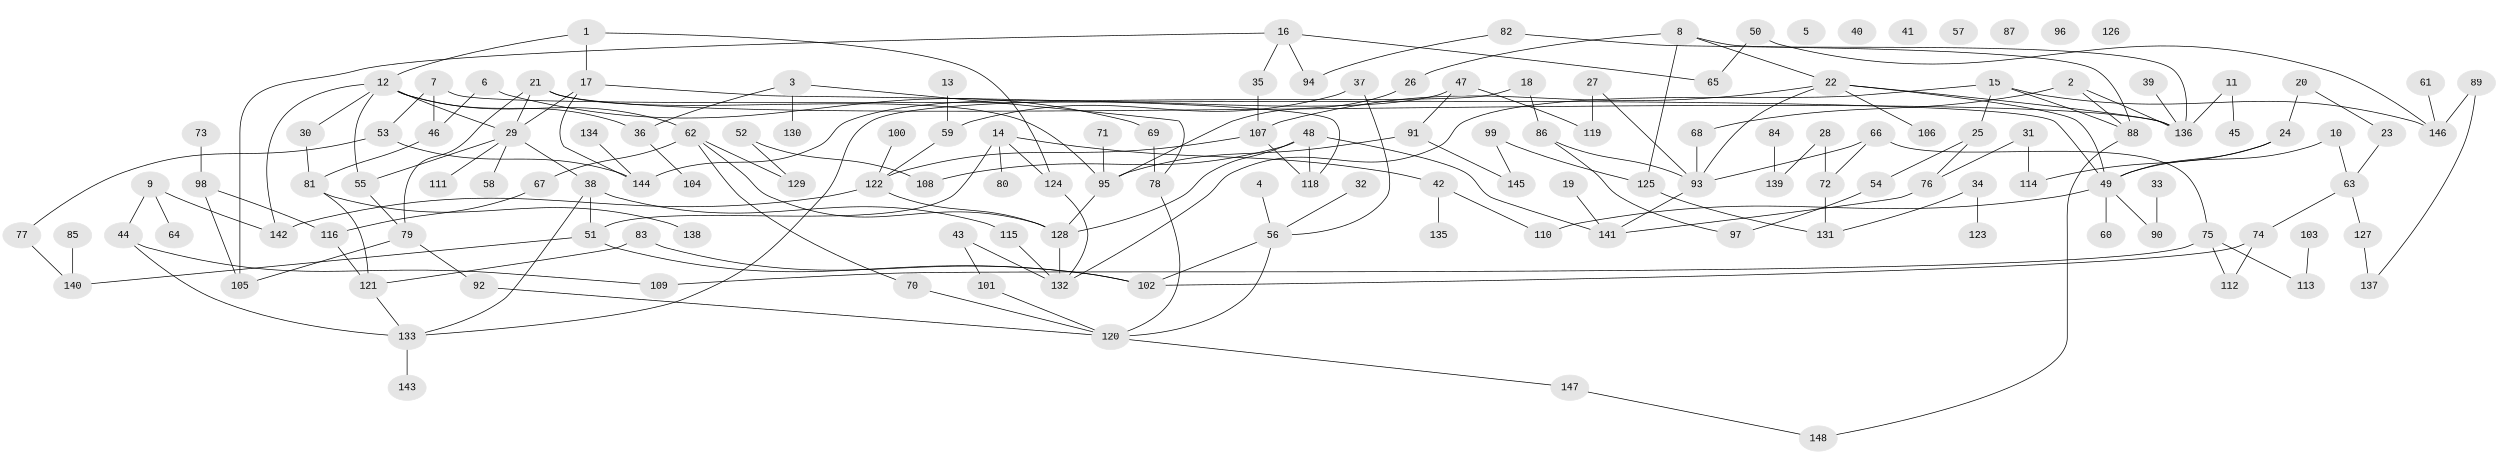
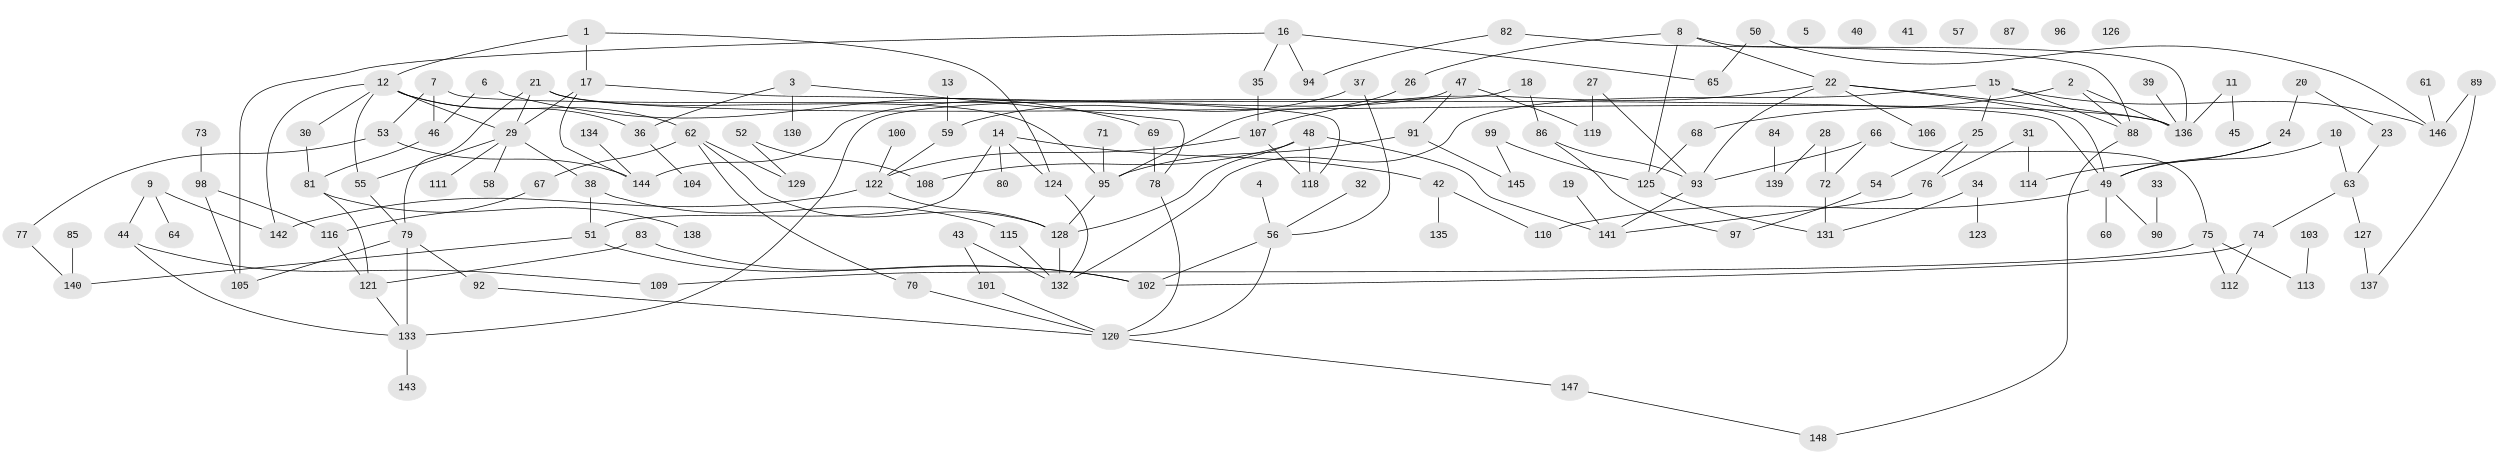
(1697, 159) -> (1675, 156)
(519, 283) -> (407, 286)
